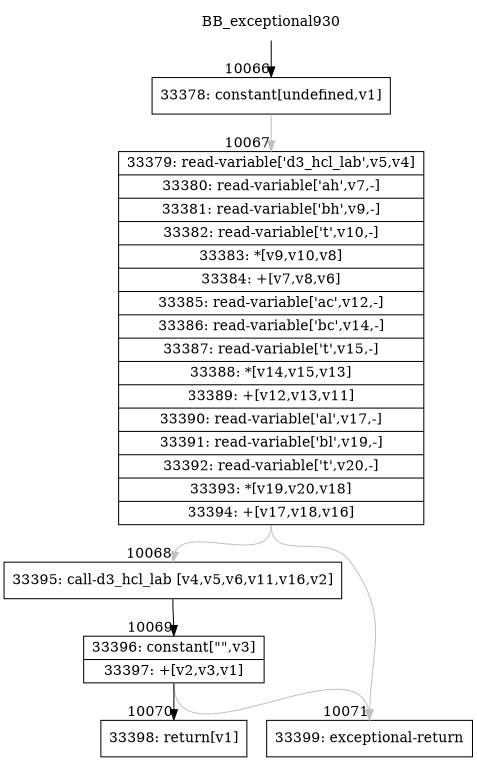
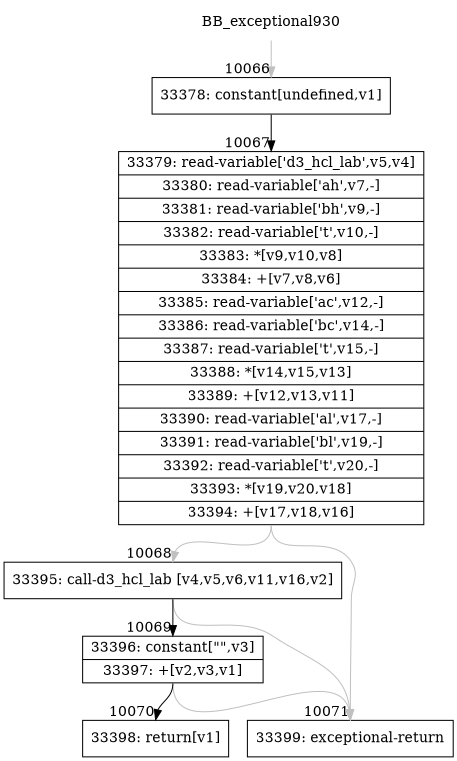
(271, 54) -> (271, 54)
(271, 128) -> (271, 128)
none -> (270, 635)
